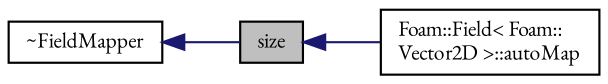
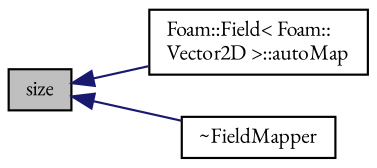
(212, 42) -> (138, 111)
